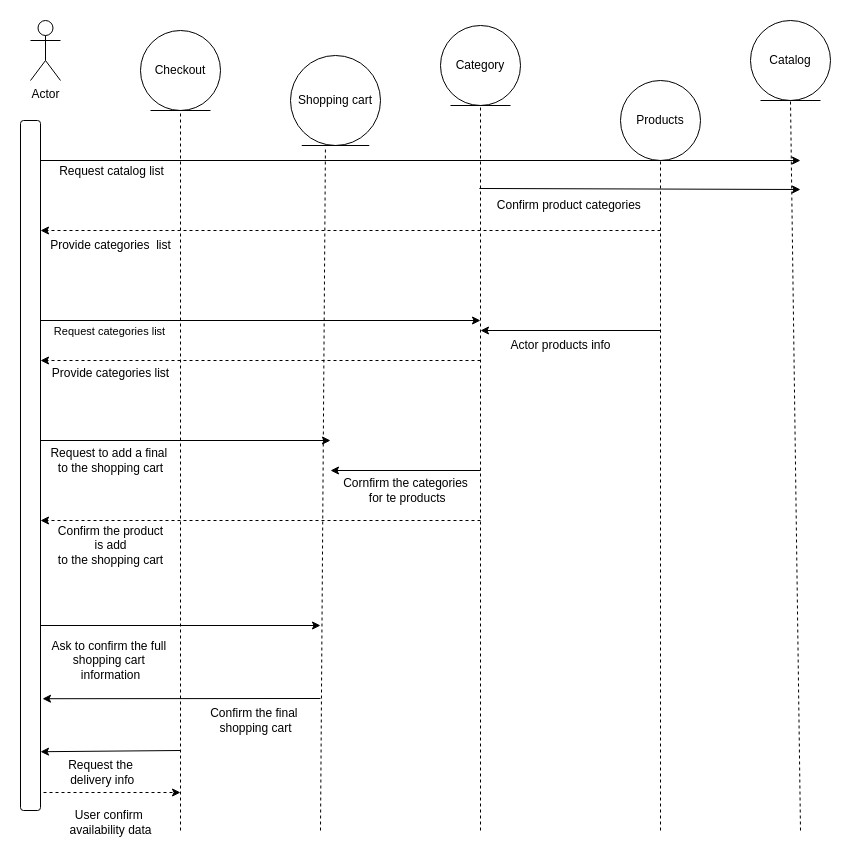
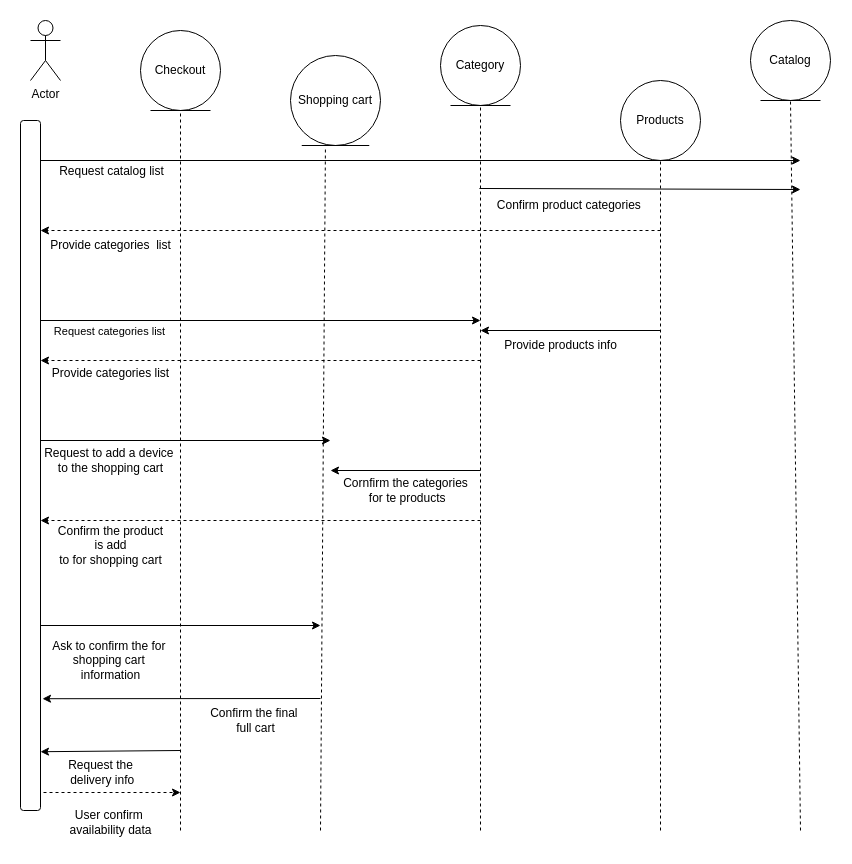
(561, 346) -> (561, 346)
(111, 461) -> (111, 461)
(111, 546) -> (111, 546)
(111, 661) -> (111, 661)
(256, 721) -> (256, 721)
